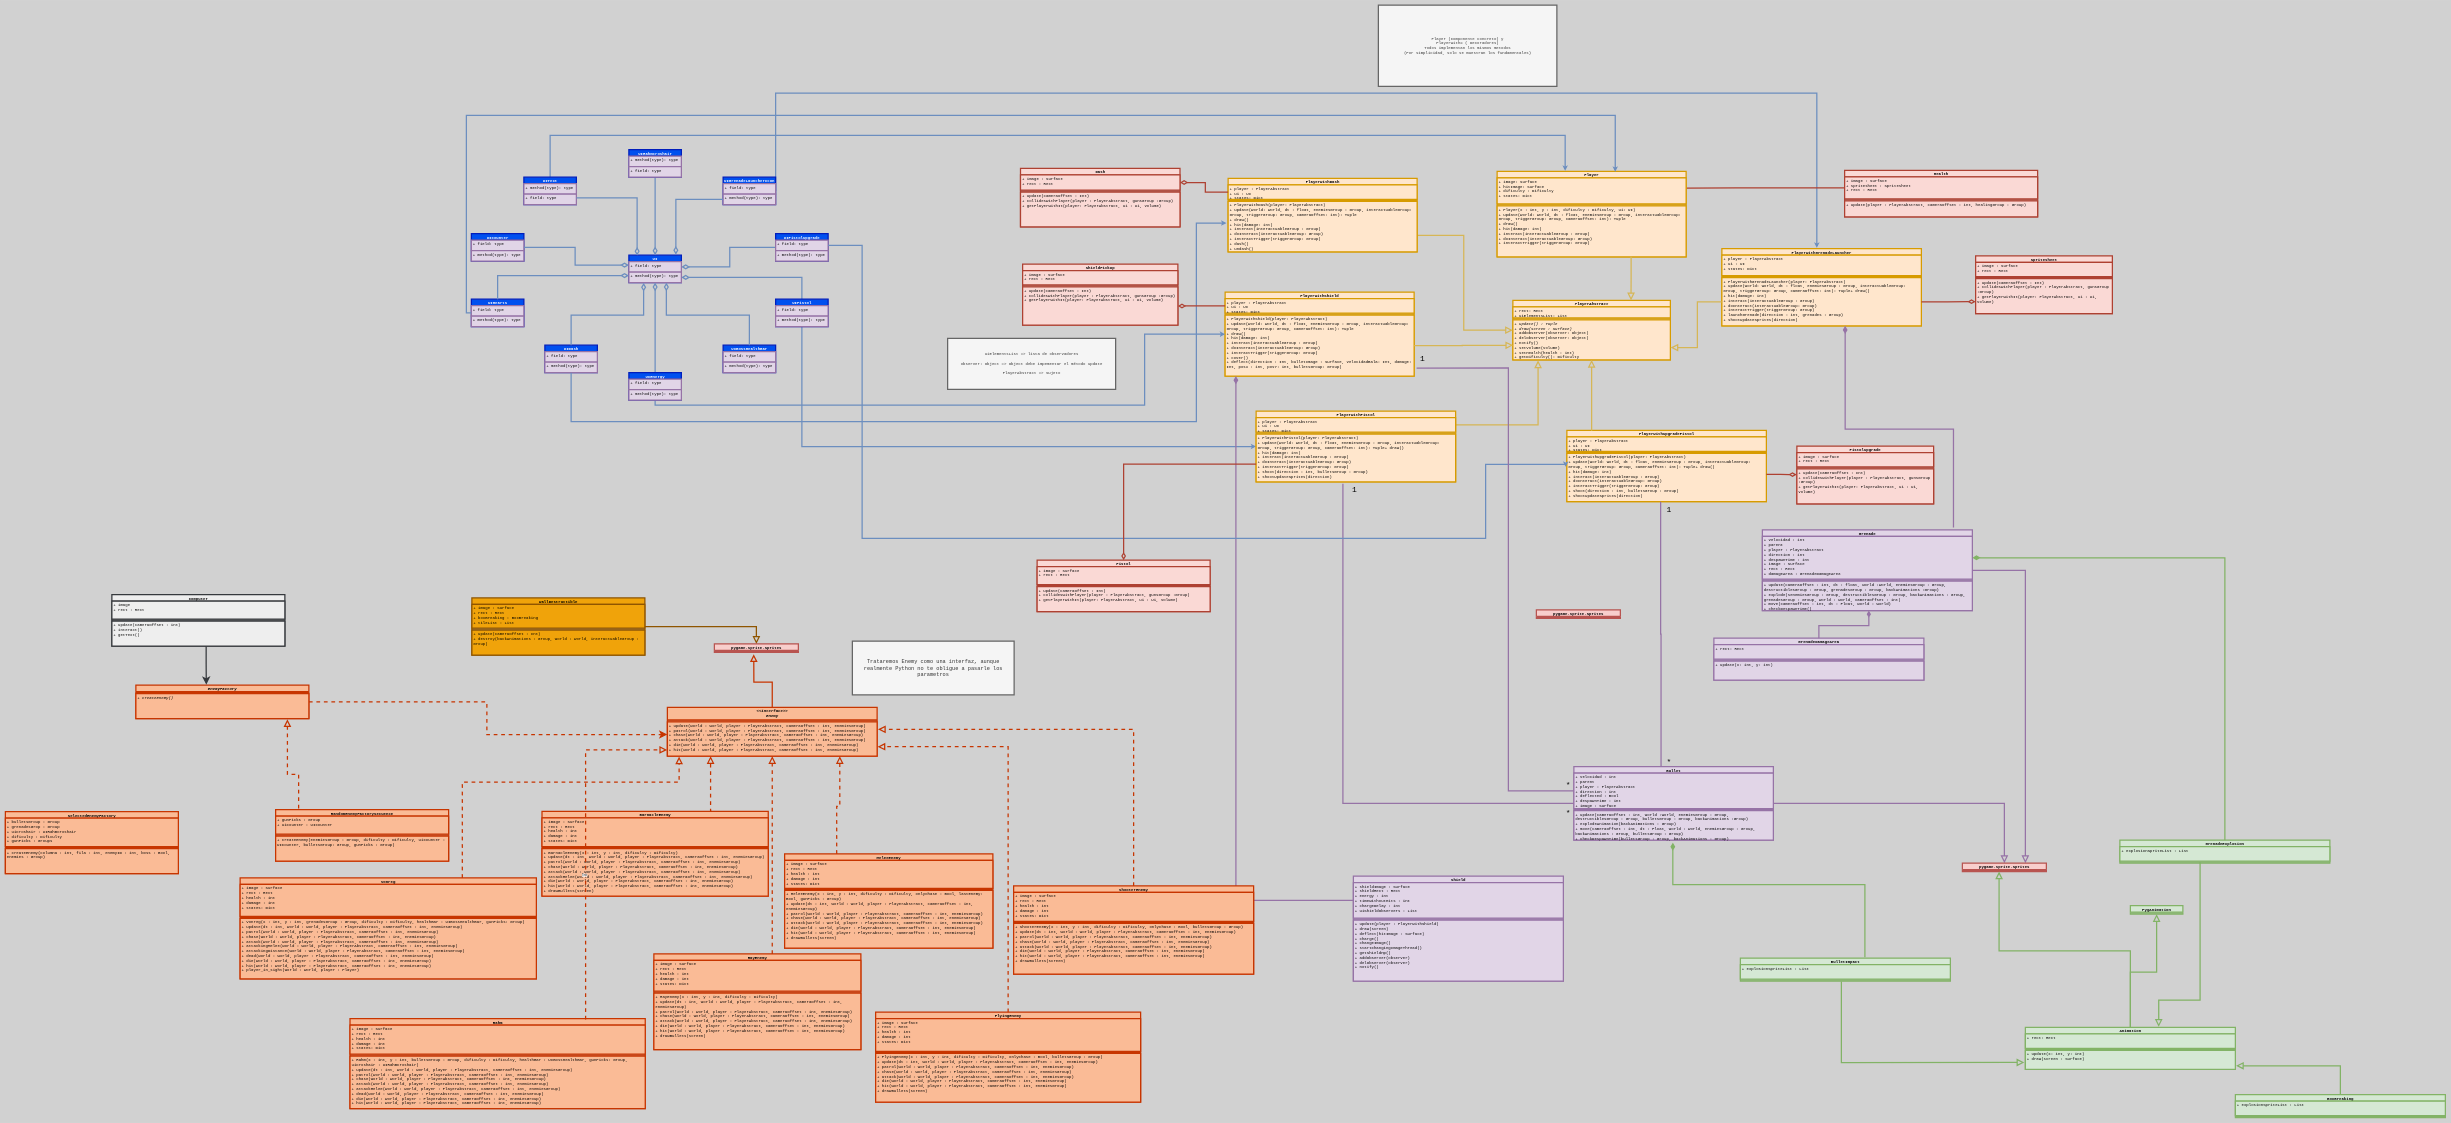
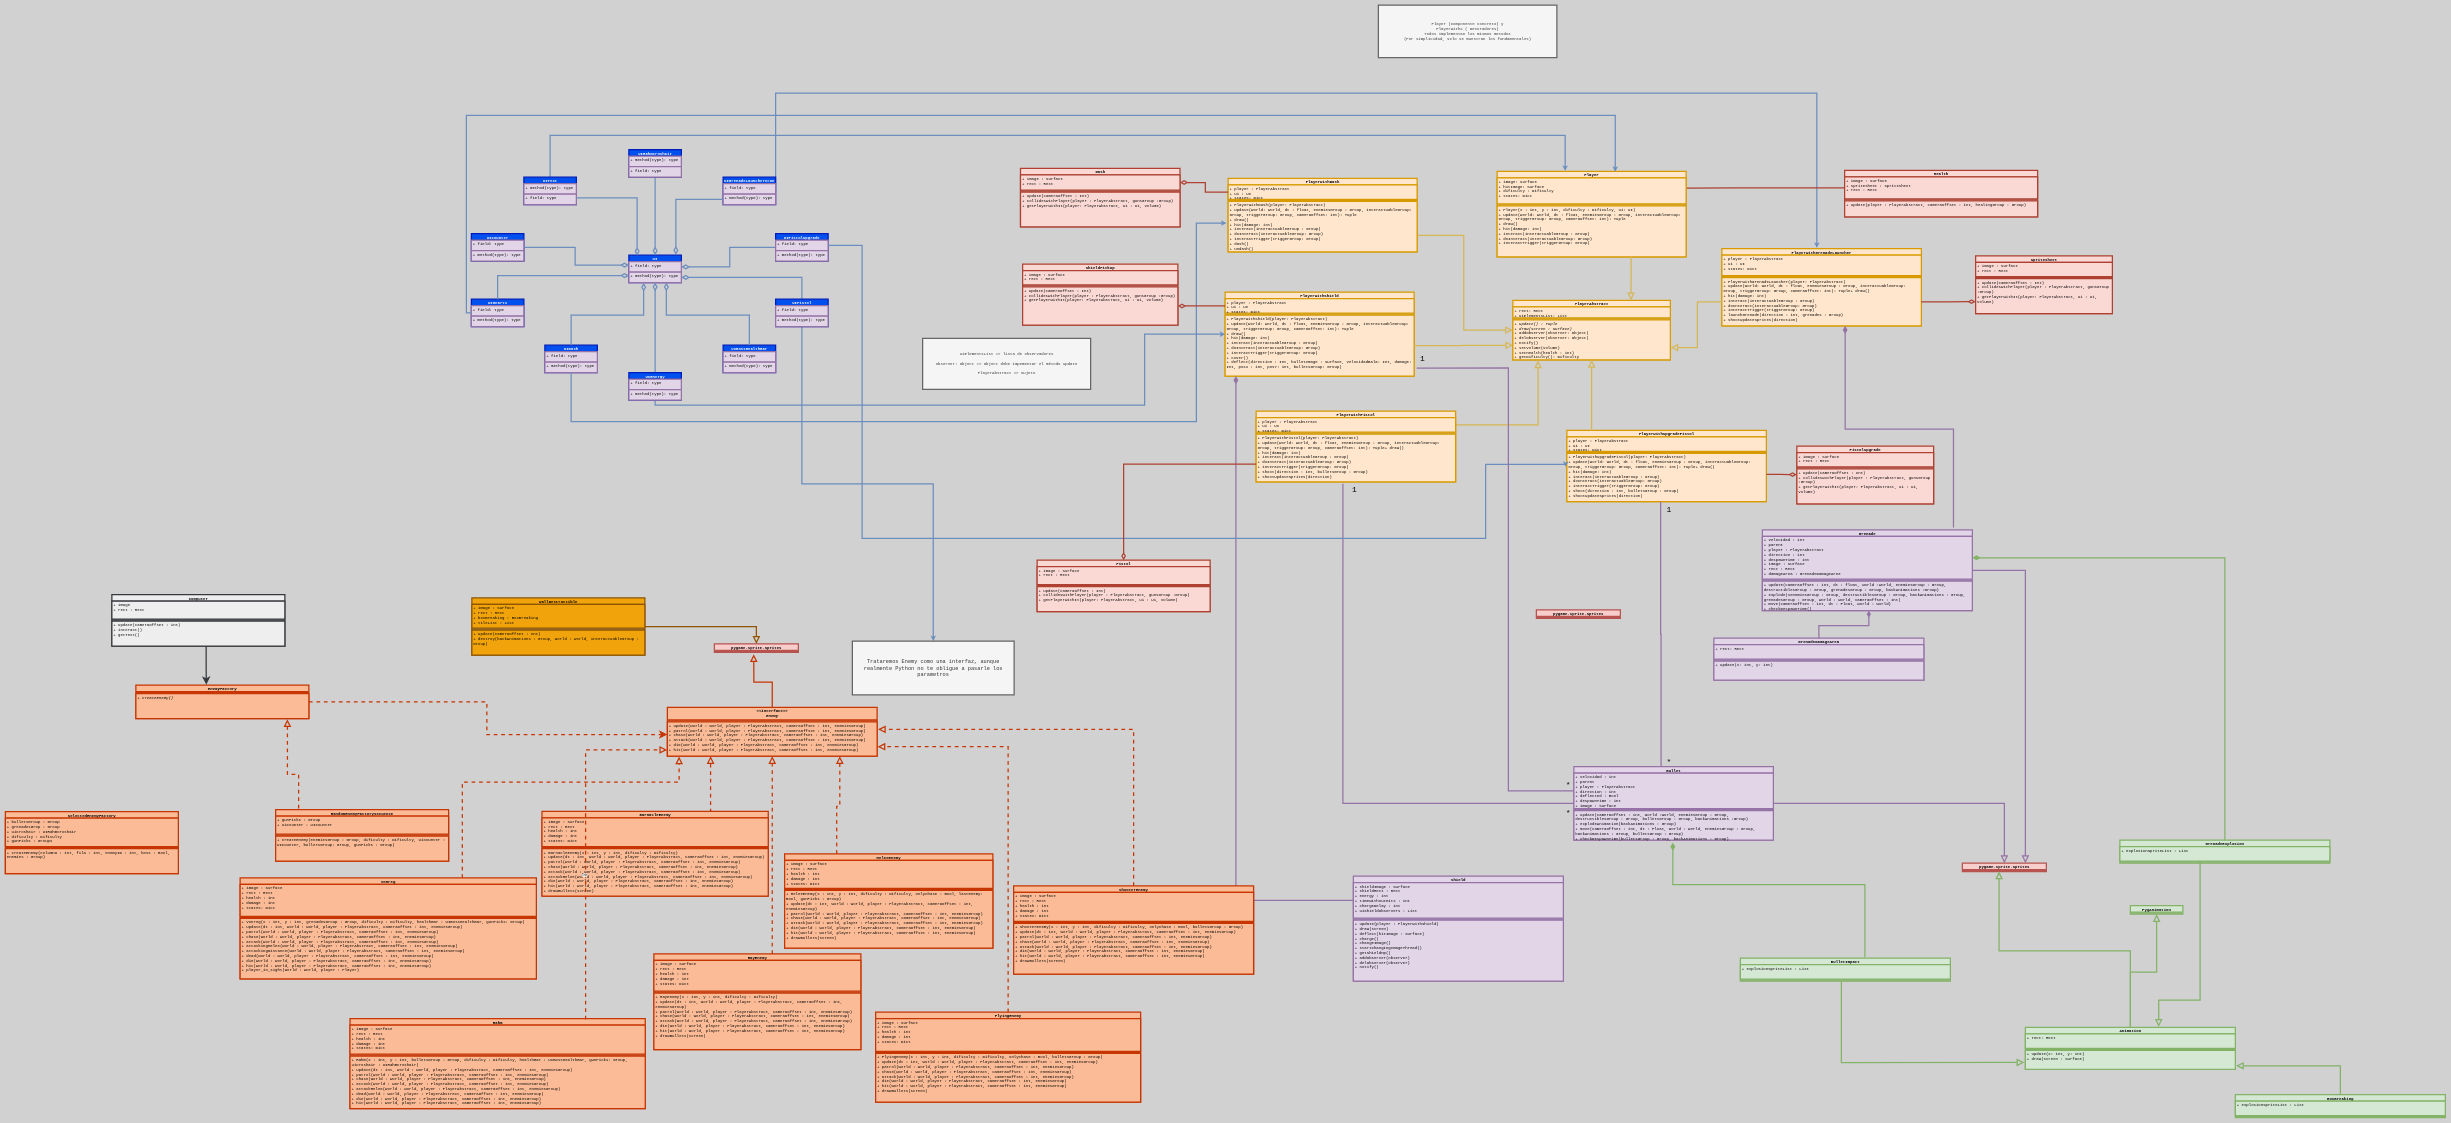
(1467, 46) -> (1467, 31)
(1031, 364) -> (1006, 364)
(1026, 447) -> (924, 484)
